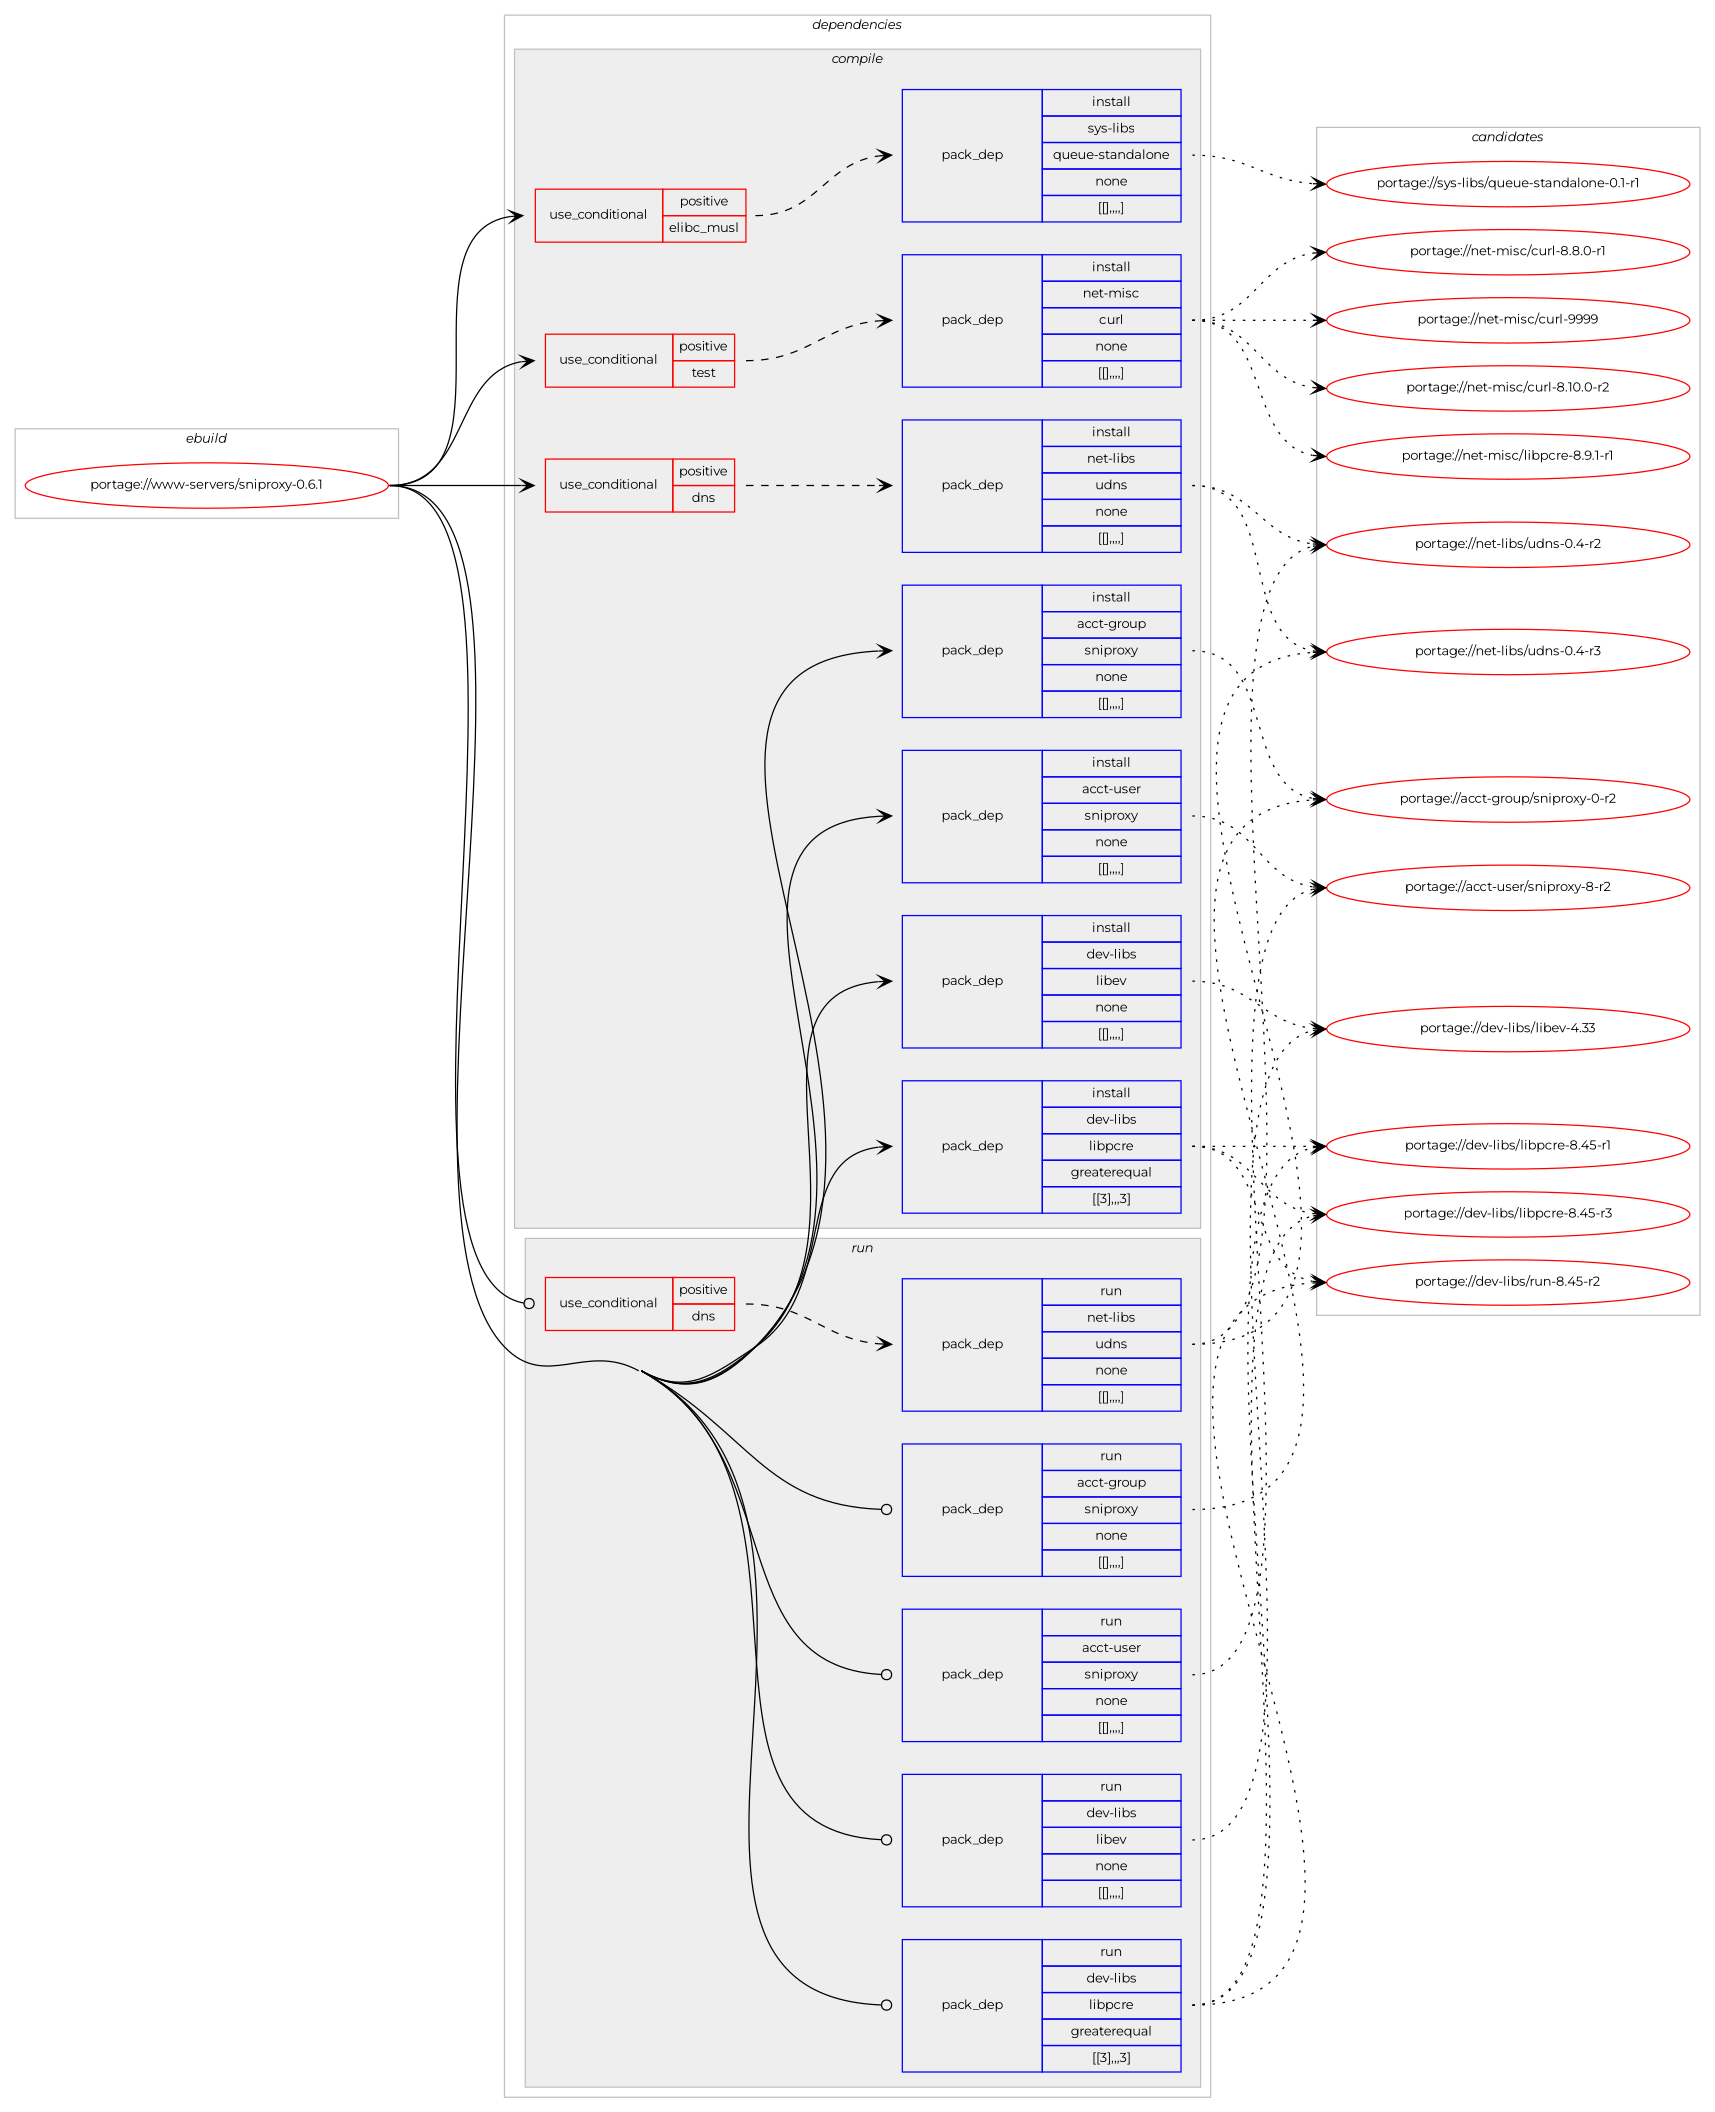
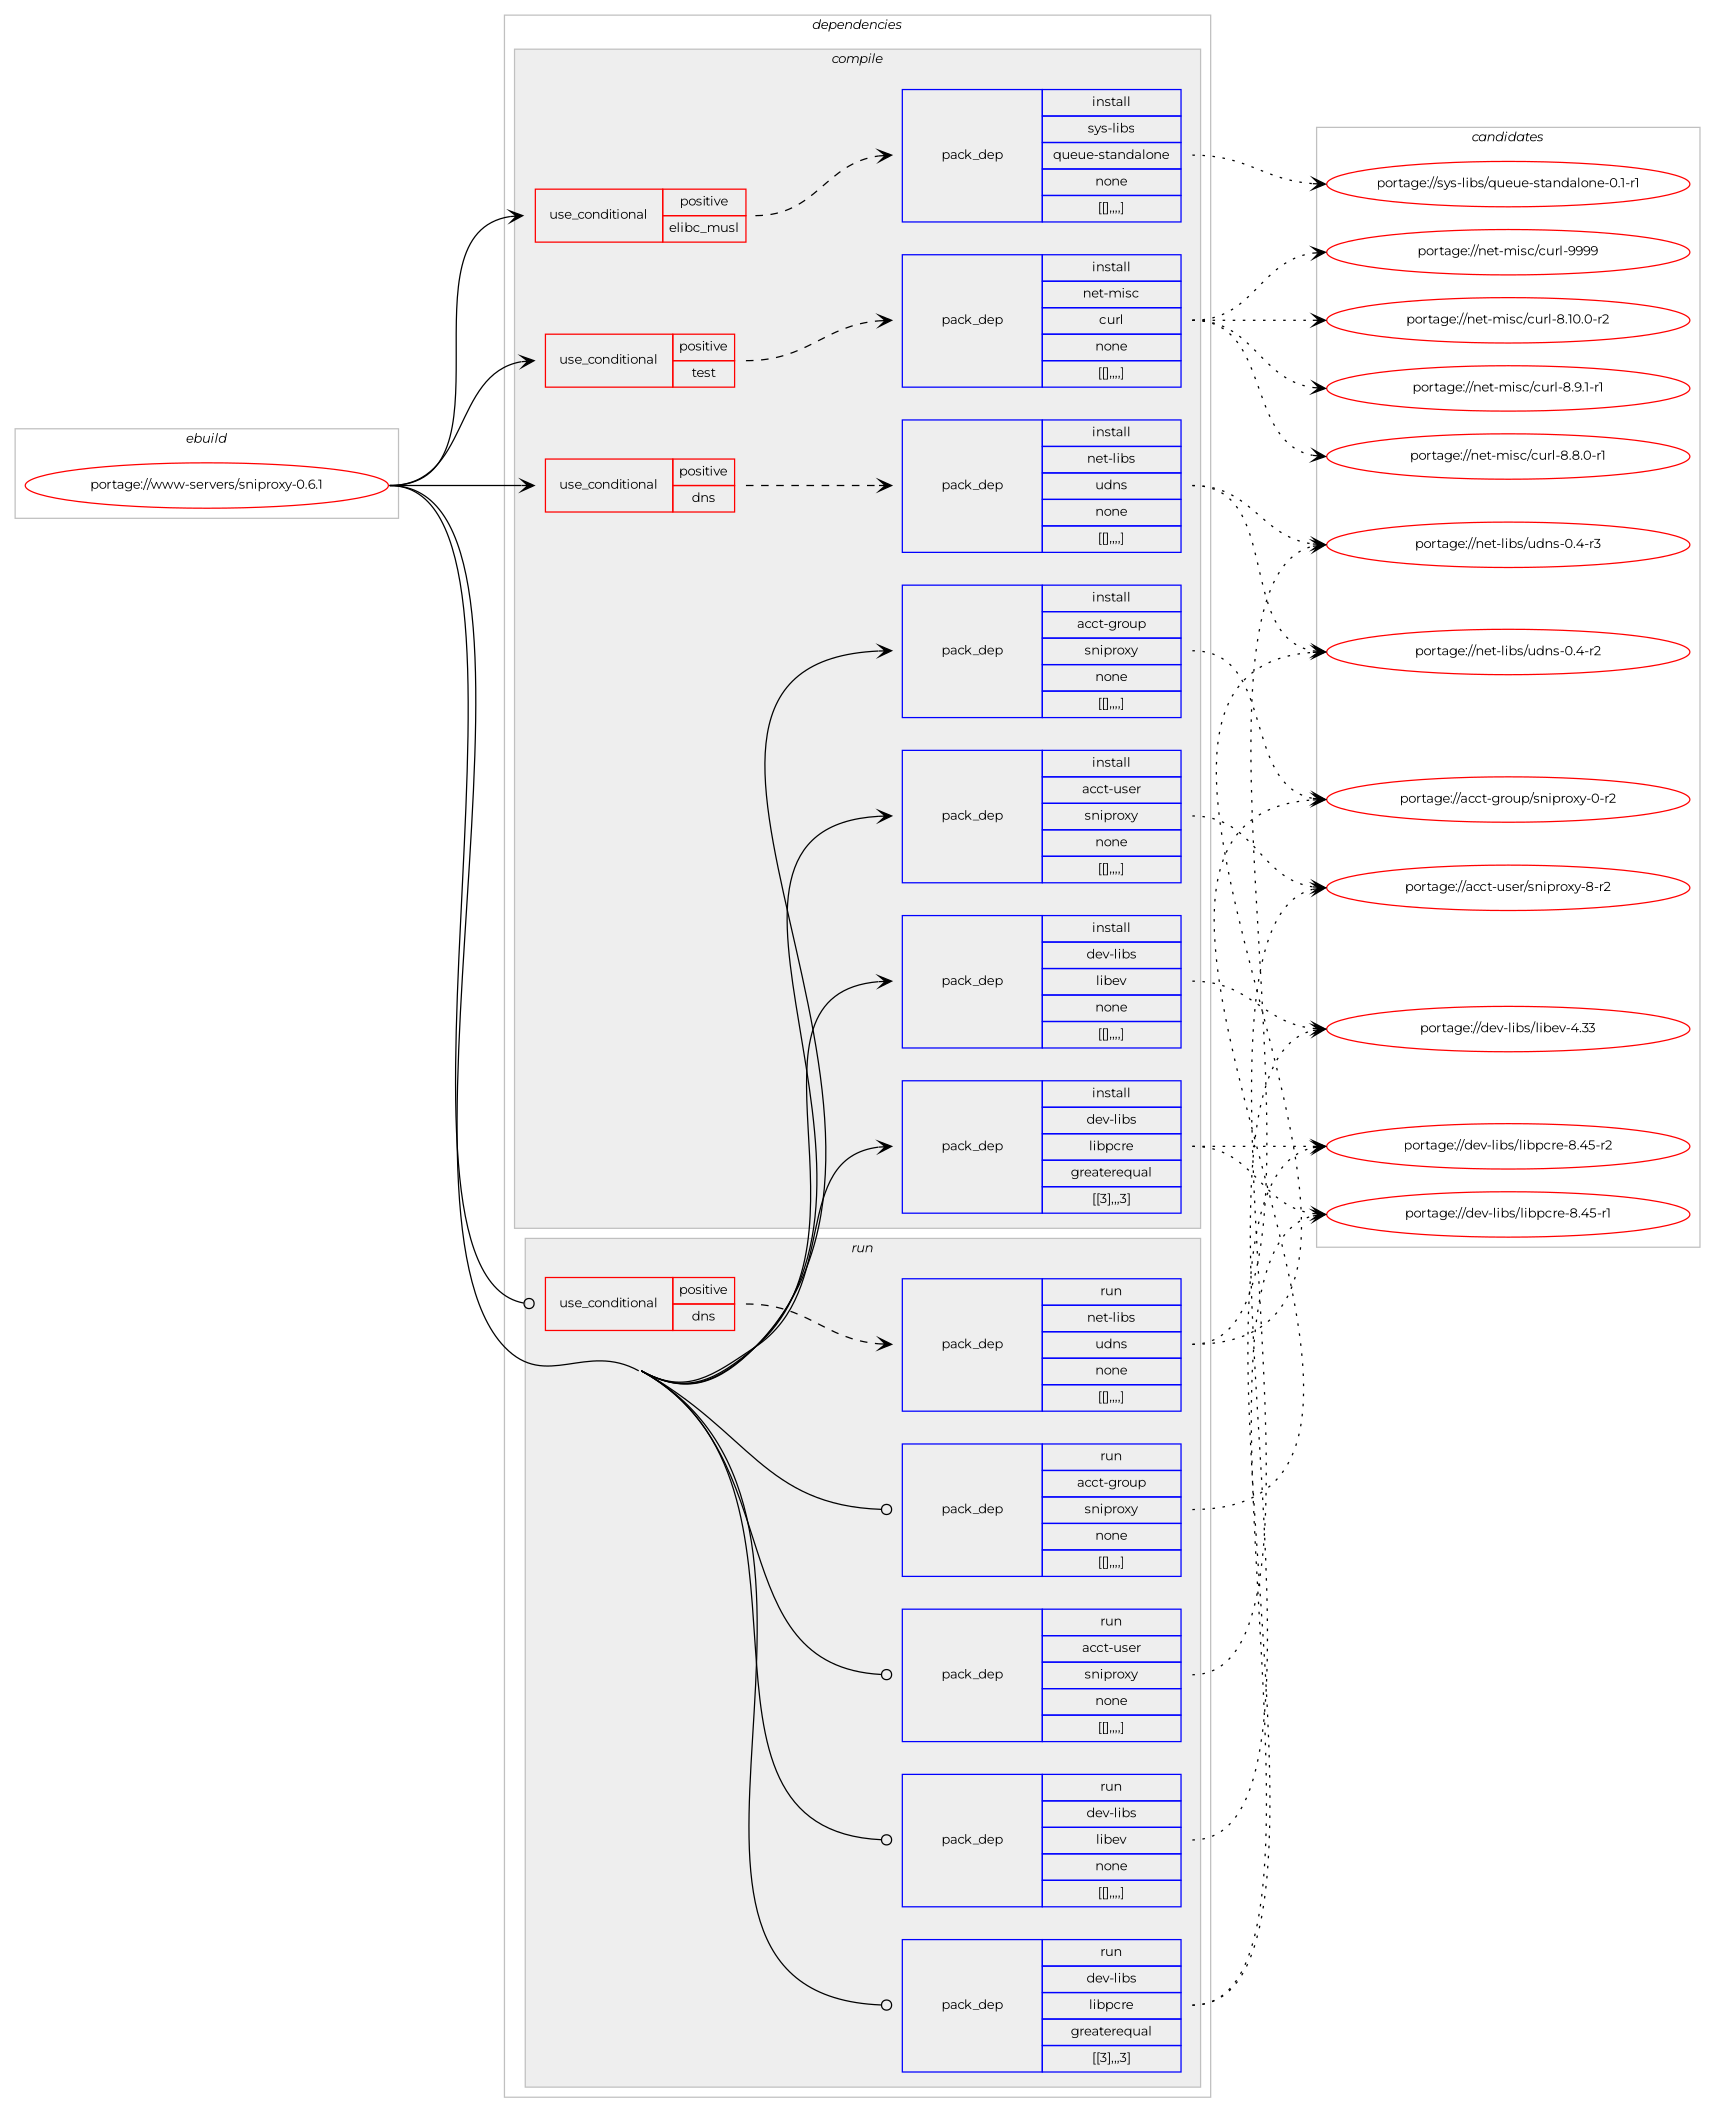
(1508, 457) -> (1508, 388)
(1508, 1214) -> none
(1508, 1283) -> (1508, 1146)
